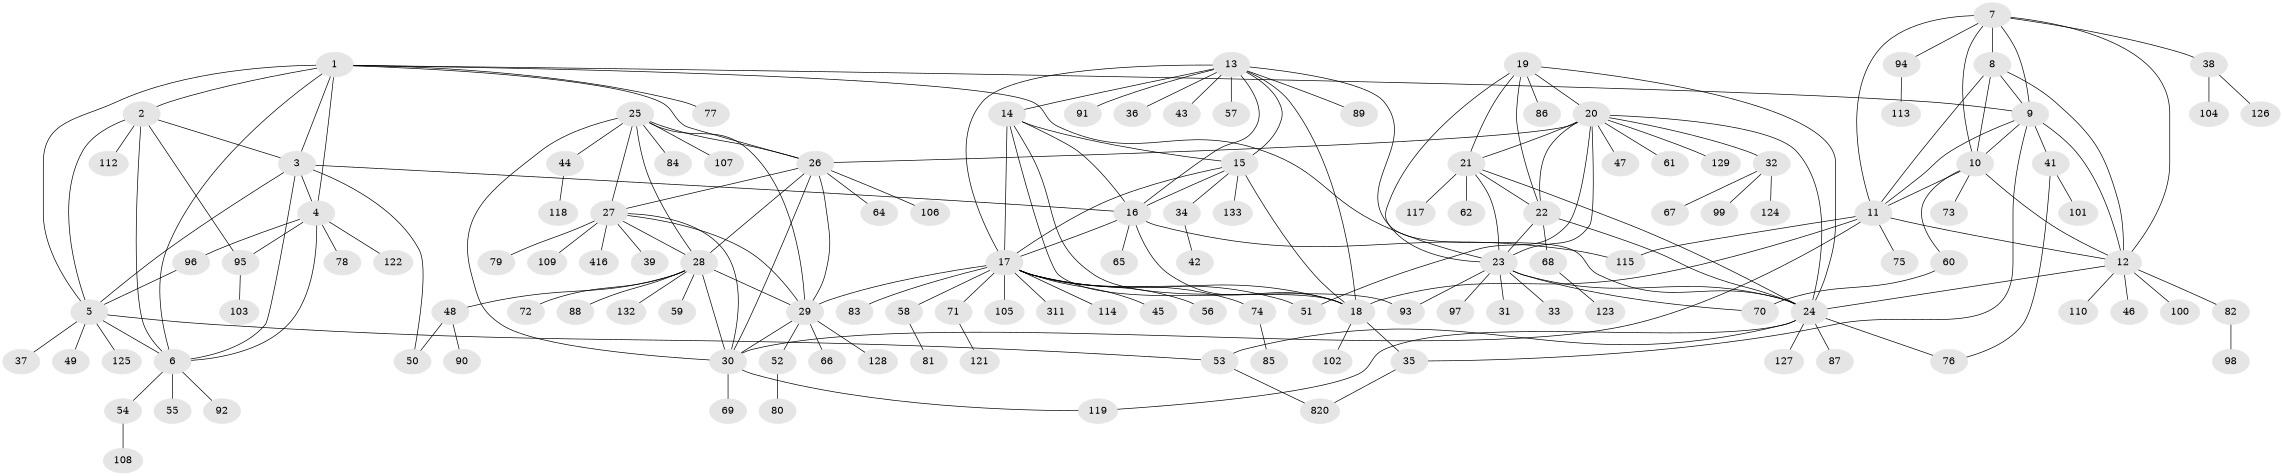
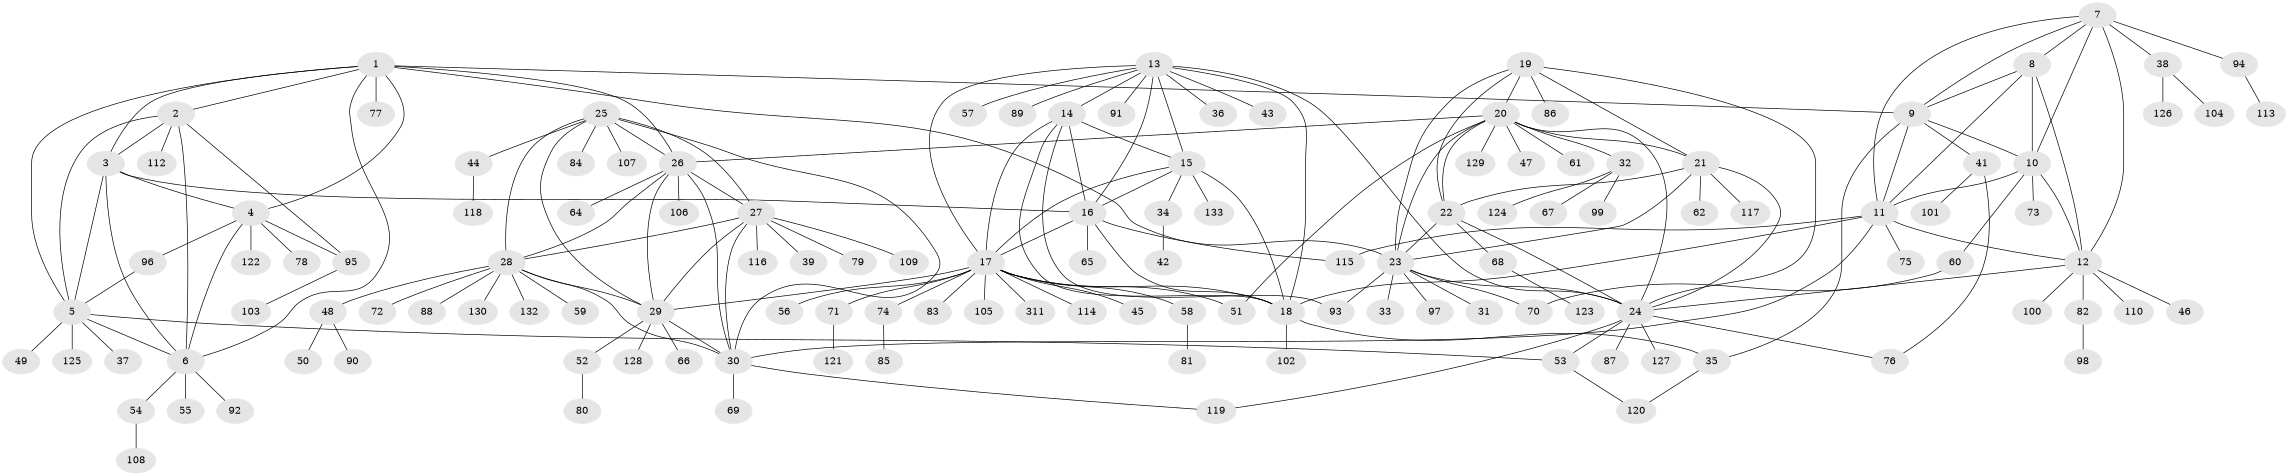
(2094, 179) -> none
(410, 235) -> none
(599, 263) -> (758, 263)
none -> (478, 312)
(1320, 411) -> (1636, 411)
